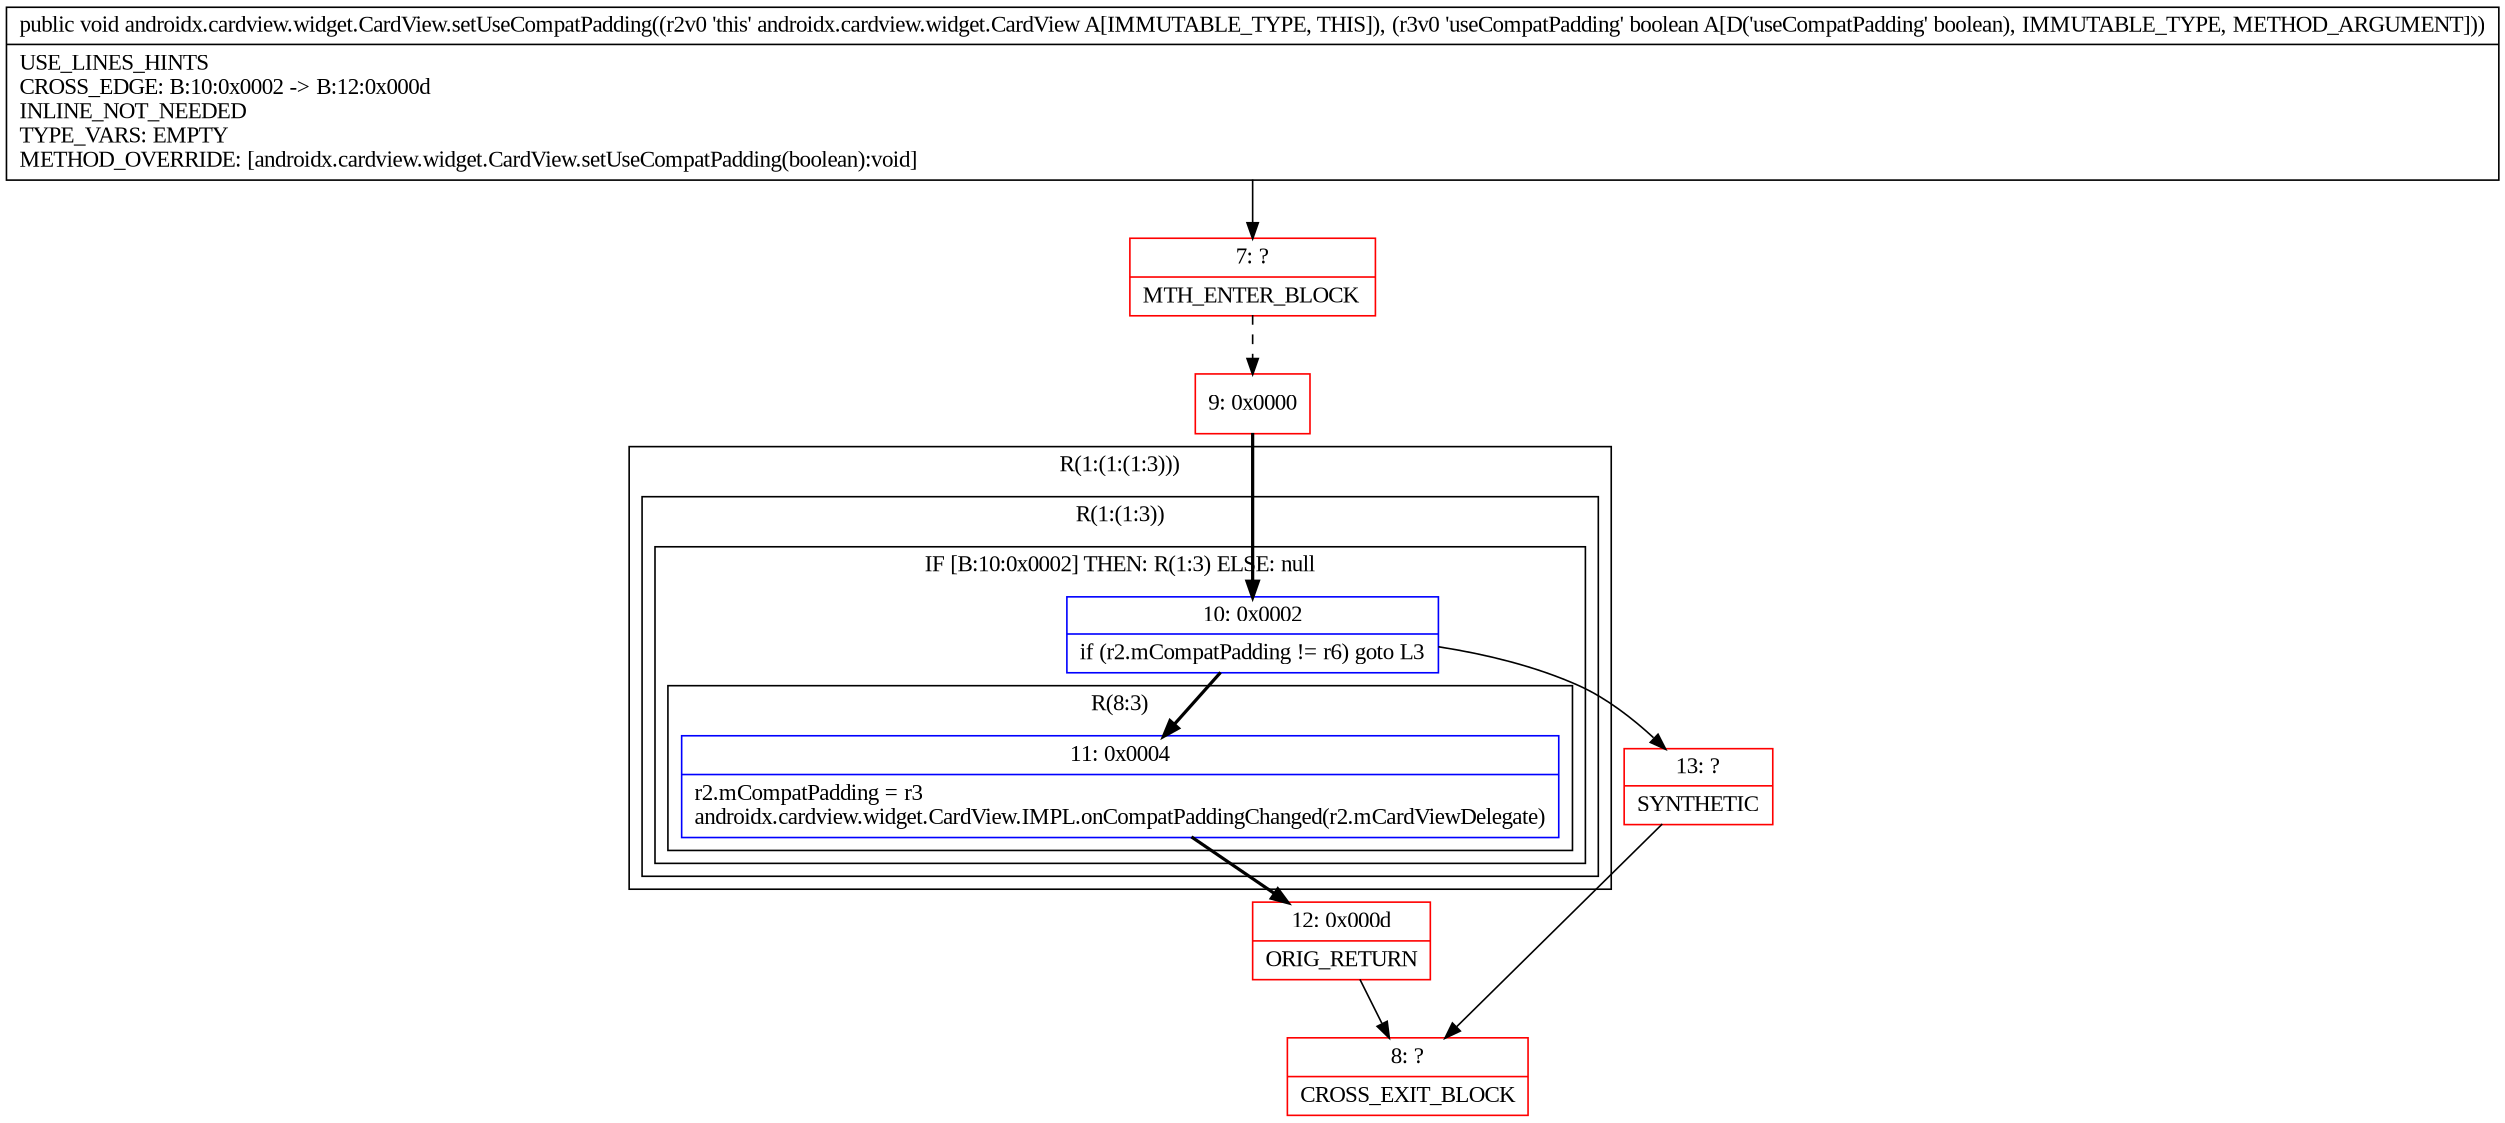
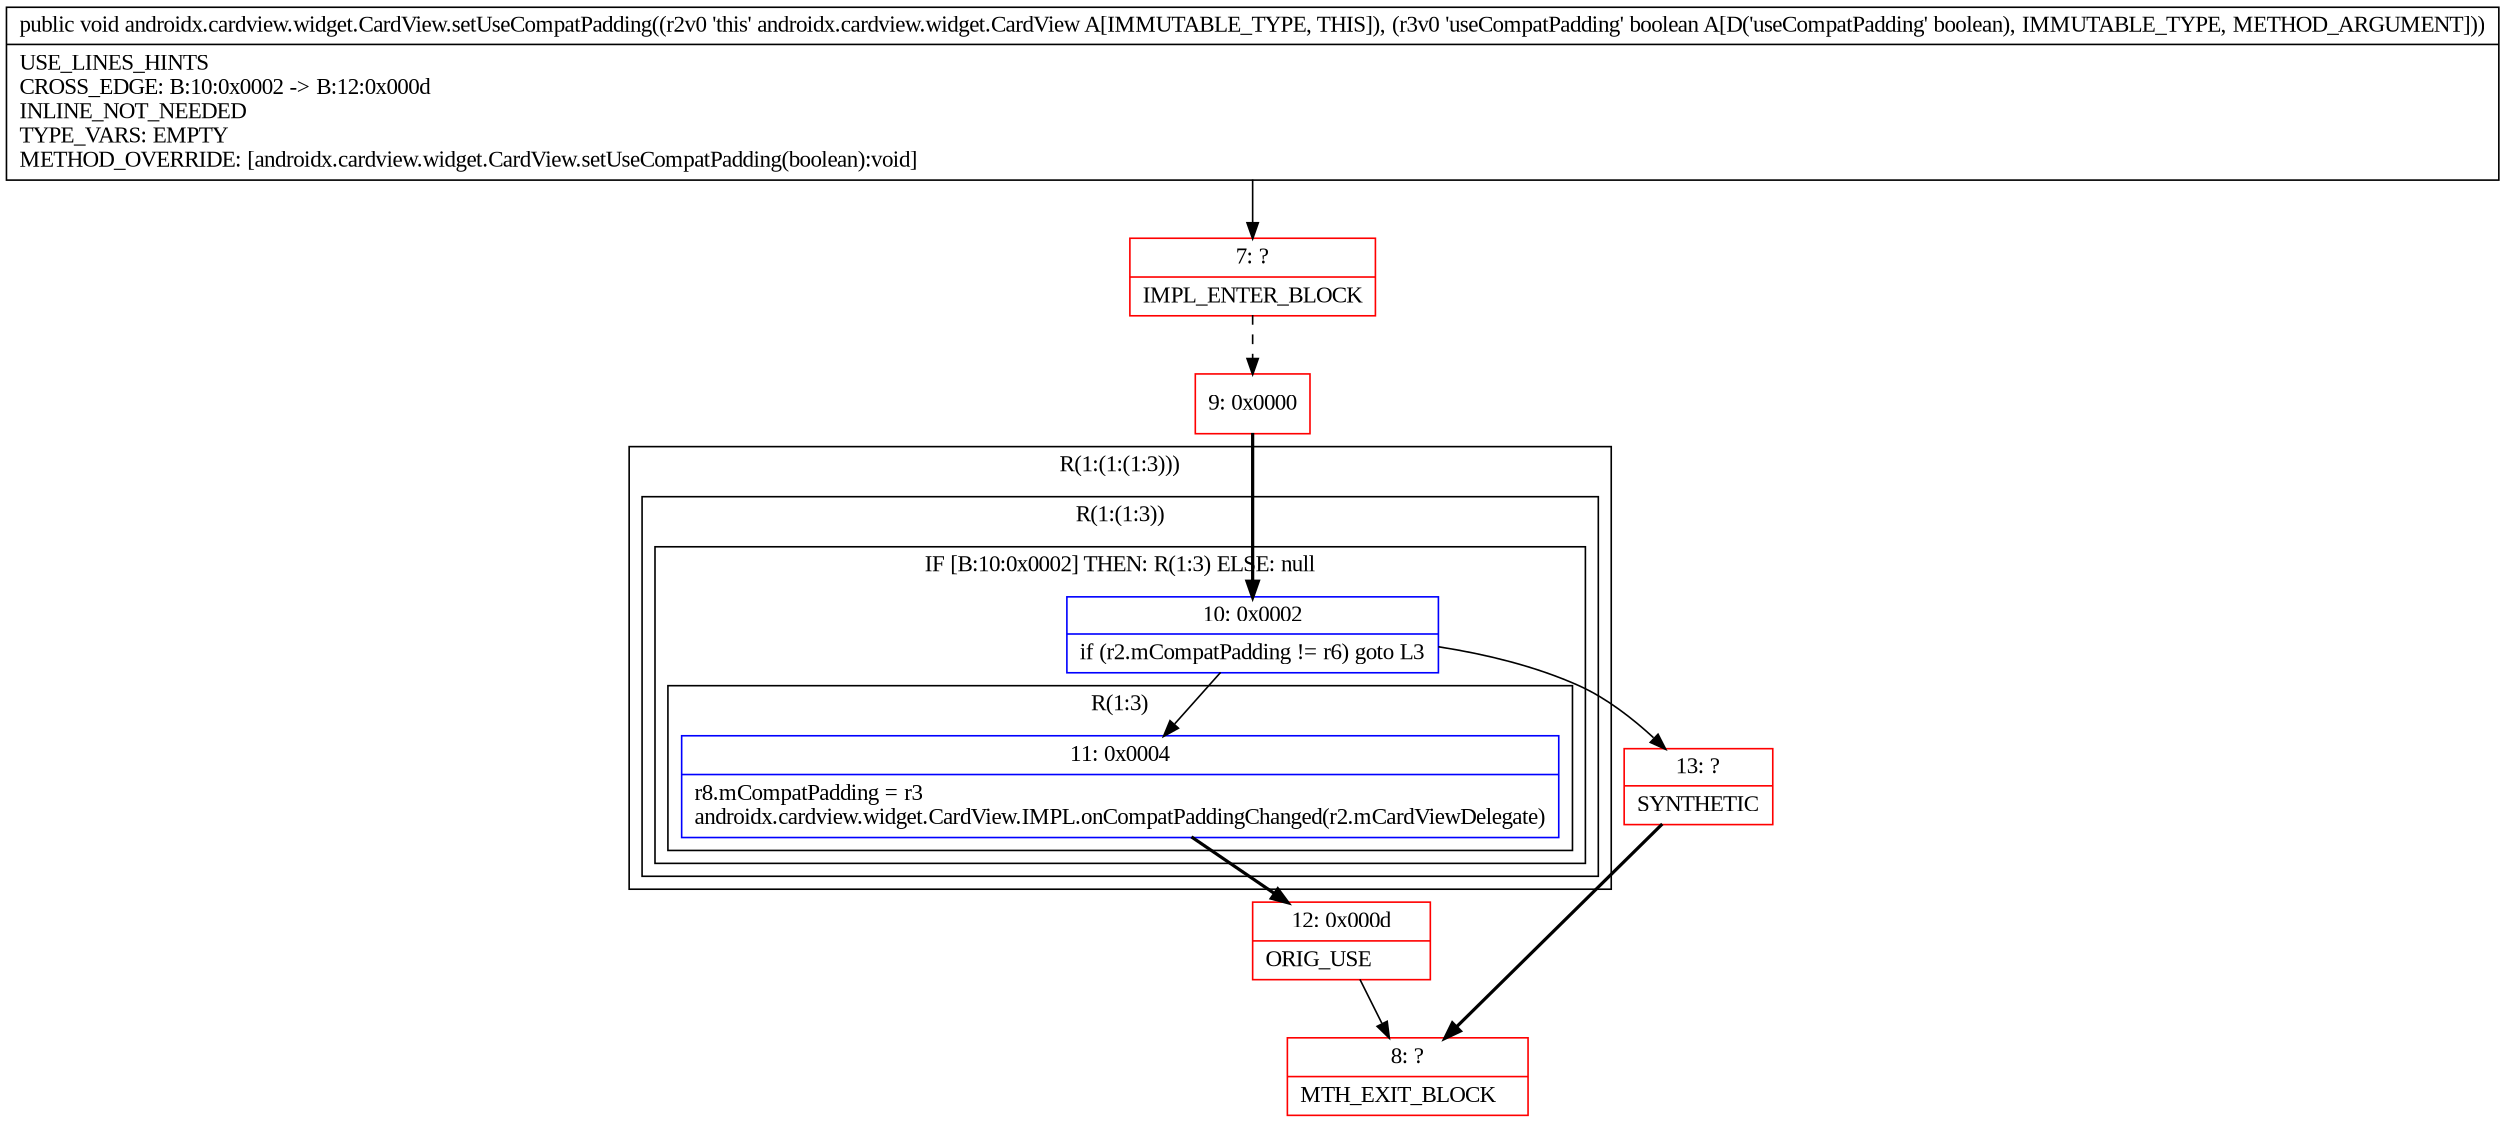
(1251, 296) -> (1253, 296)
(1198, 698) -> (1198, 698)
(1120, 704) -> (1120, 704)
(809, 793) -> (809, 793)
(1559, 925) -> (1559, 925)
(1341, 959) -> (1319, 959)
(1408, 1095) -> (1398, 1095)
